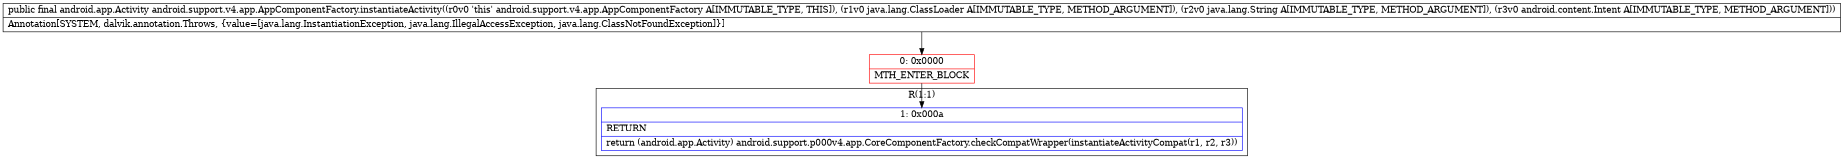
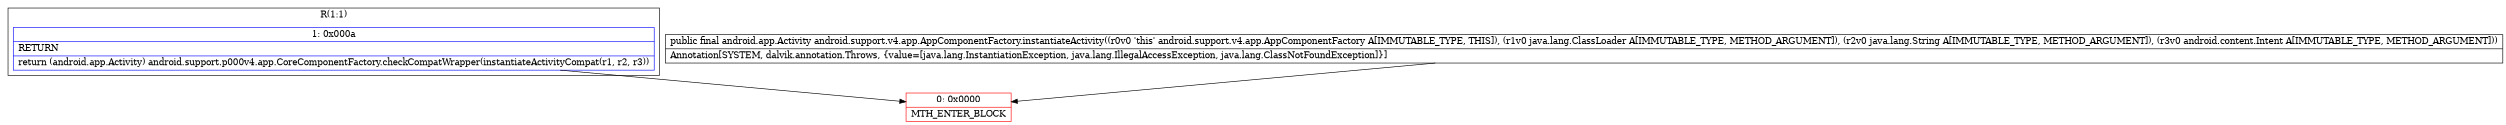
(922, 92) -> (730, 86)
